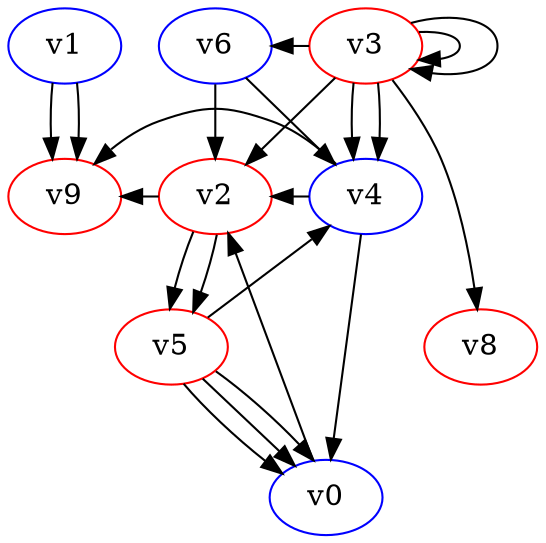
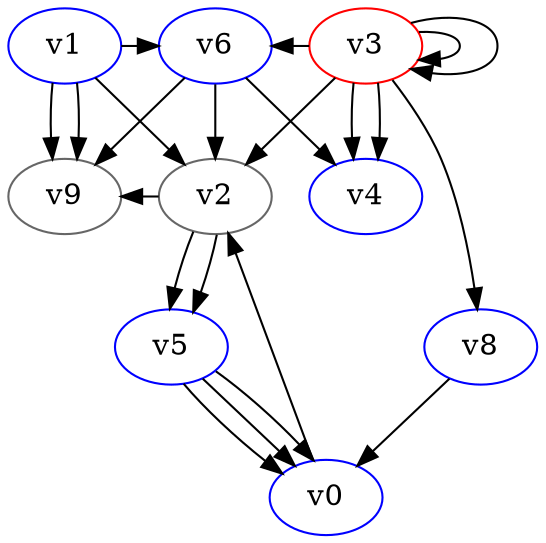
none -> (129, 46)
(232, 110) -> (150, 112)
(65, 196) -> (65, 196)
(215, 196) -> (215, 196)
(301, 196) -> (130, 112)
(260, 278) -> none
(347, 336) -> (411, 415)
(171, 347) -> (171, 347)
(481, 347) -> (481, 347)
